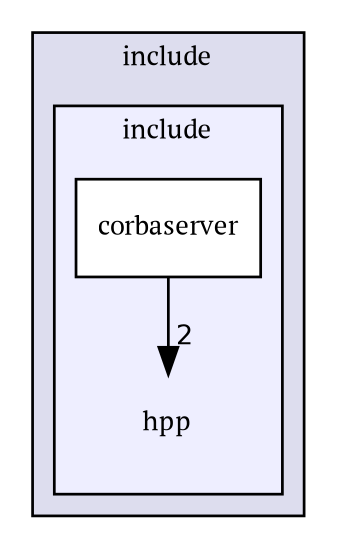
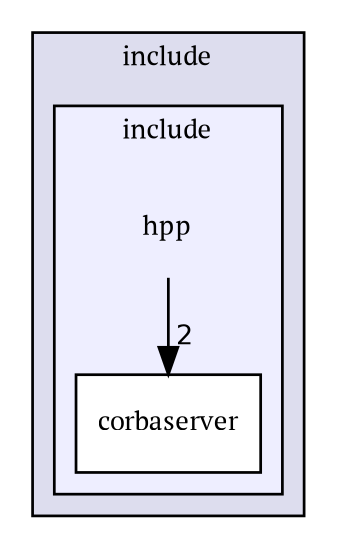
(168, 313) -> (168, 313)
